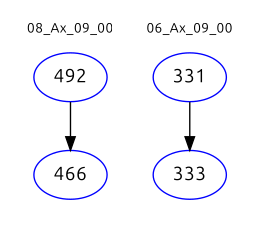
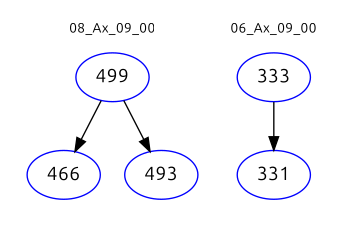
(70, 77) -> (113, 77)
(190, 119) -> (274, 119)
none -> (161, 175)
